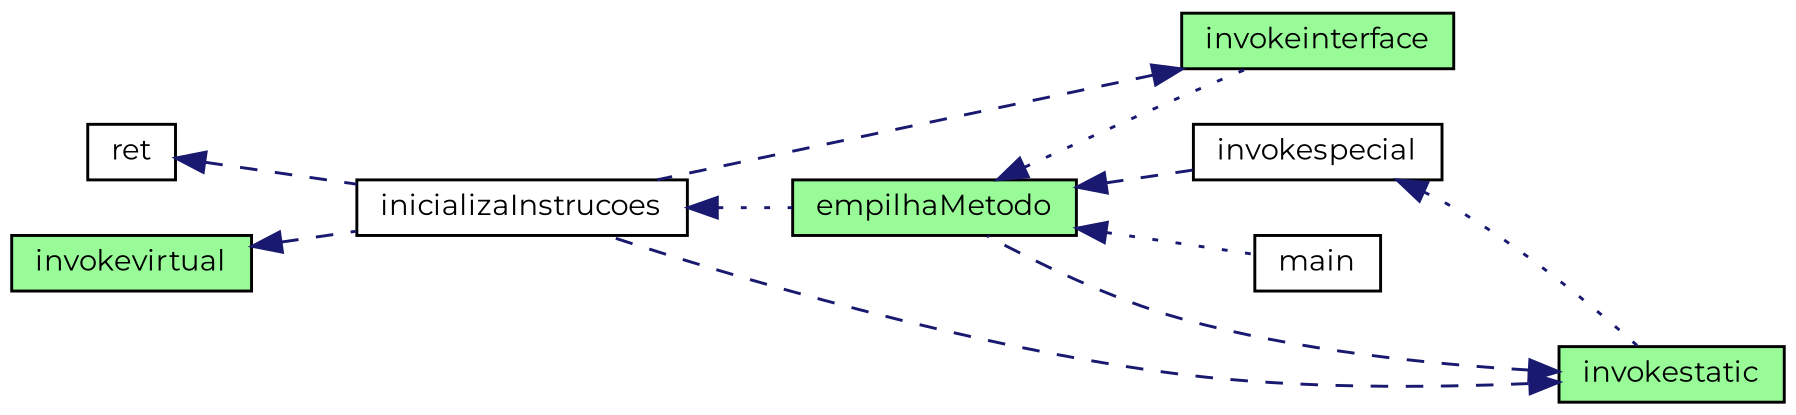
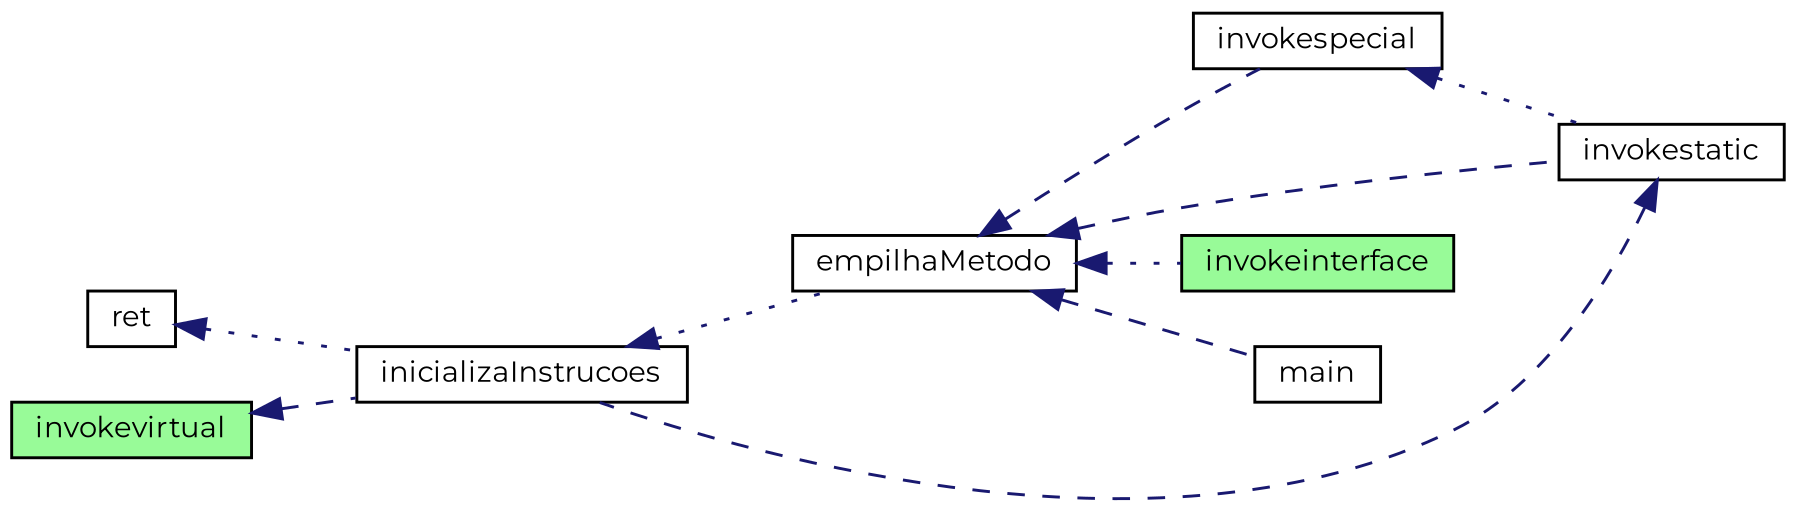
(905, 127) -> none
(281, 173) -> (281, 340)
(935, 208) -> (935, 263)
(1180, 243) -> (1158, 328)
(1250, 335) -> (1317, 188)
(1672, 374) -> (1672, 152)
